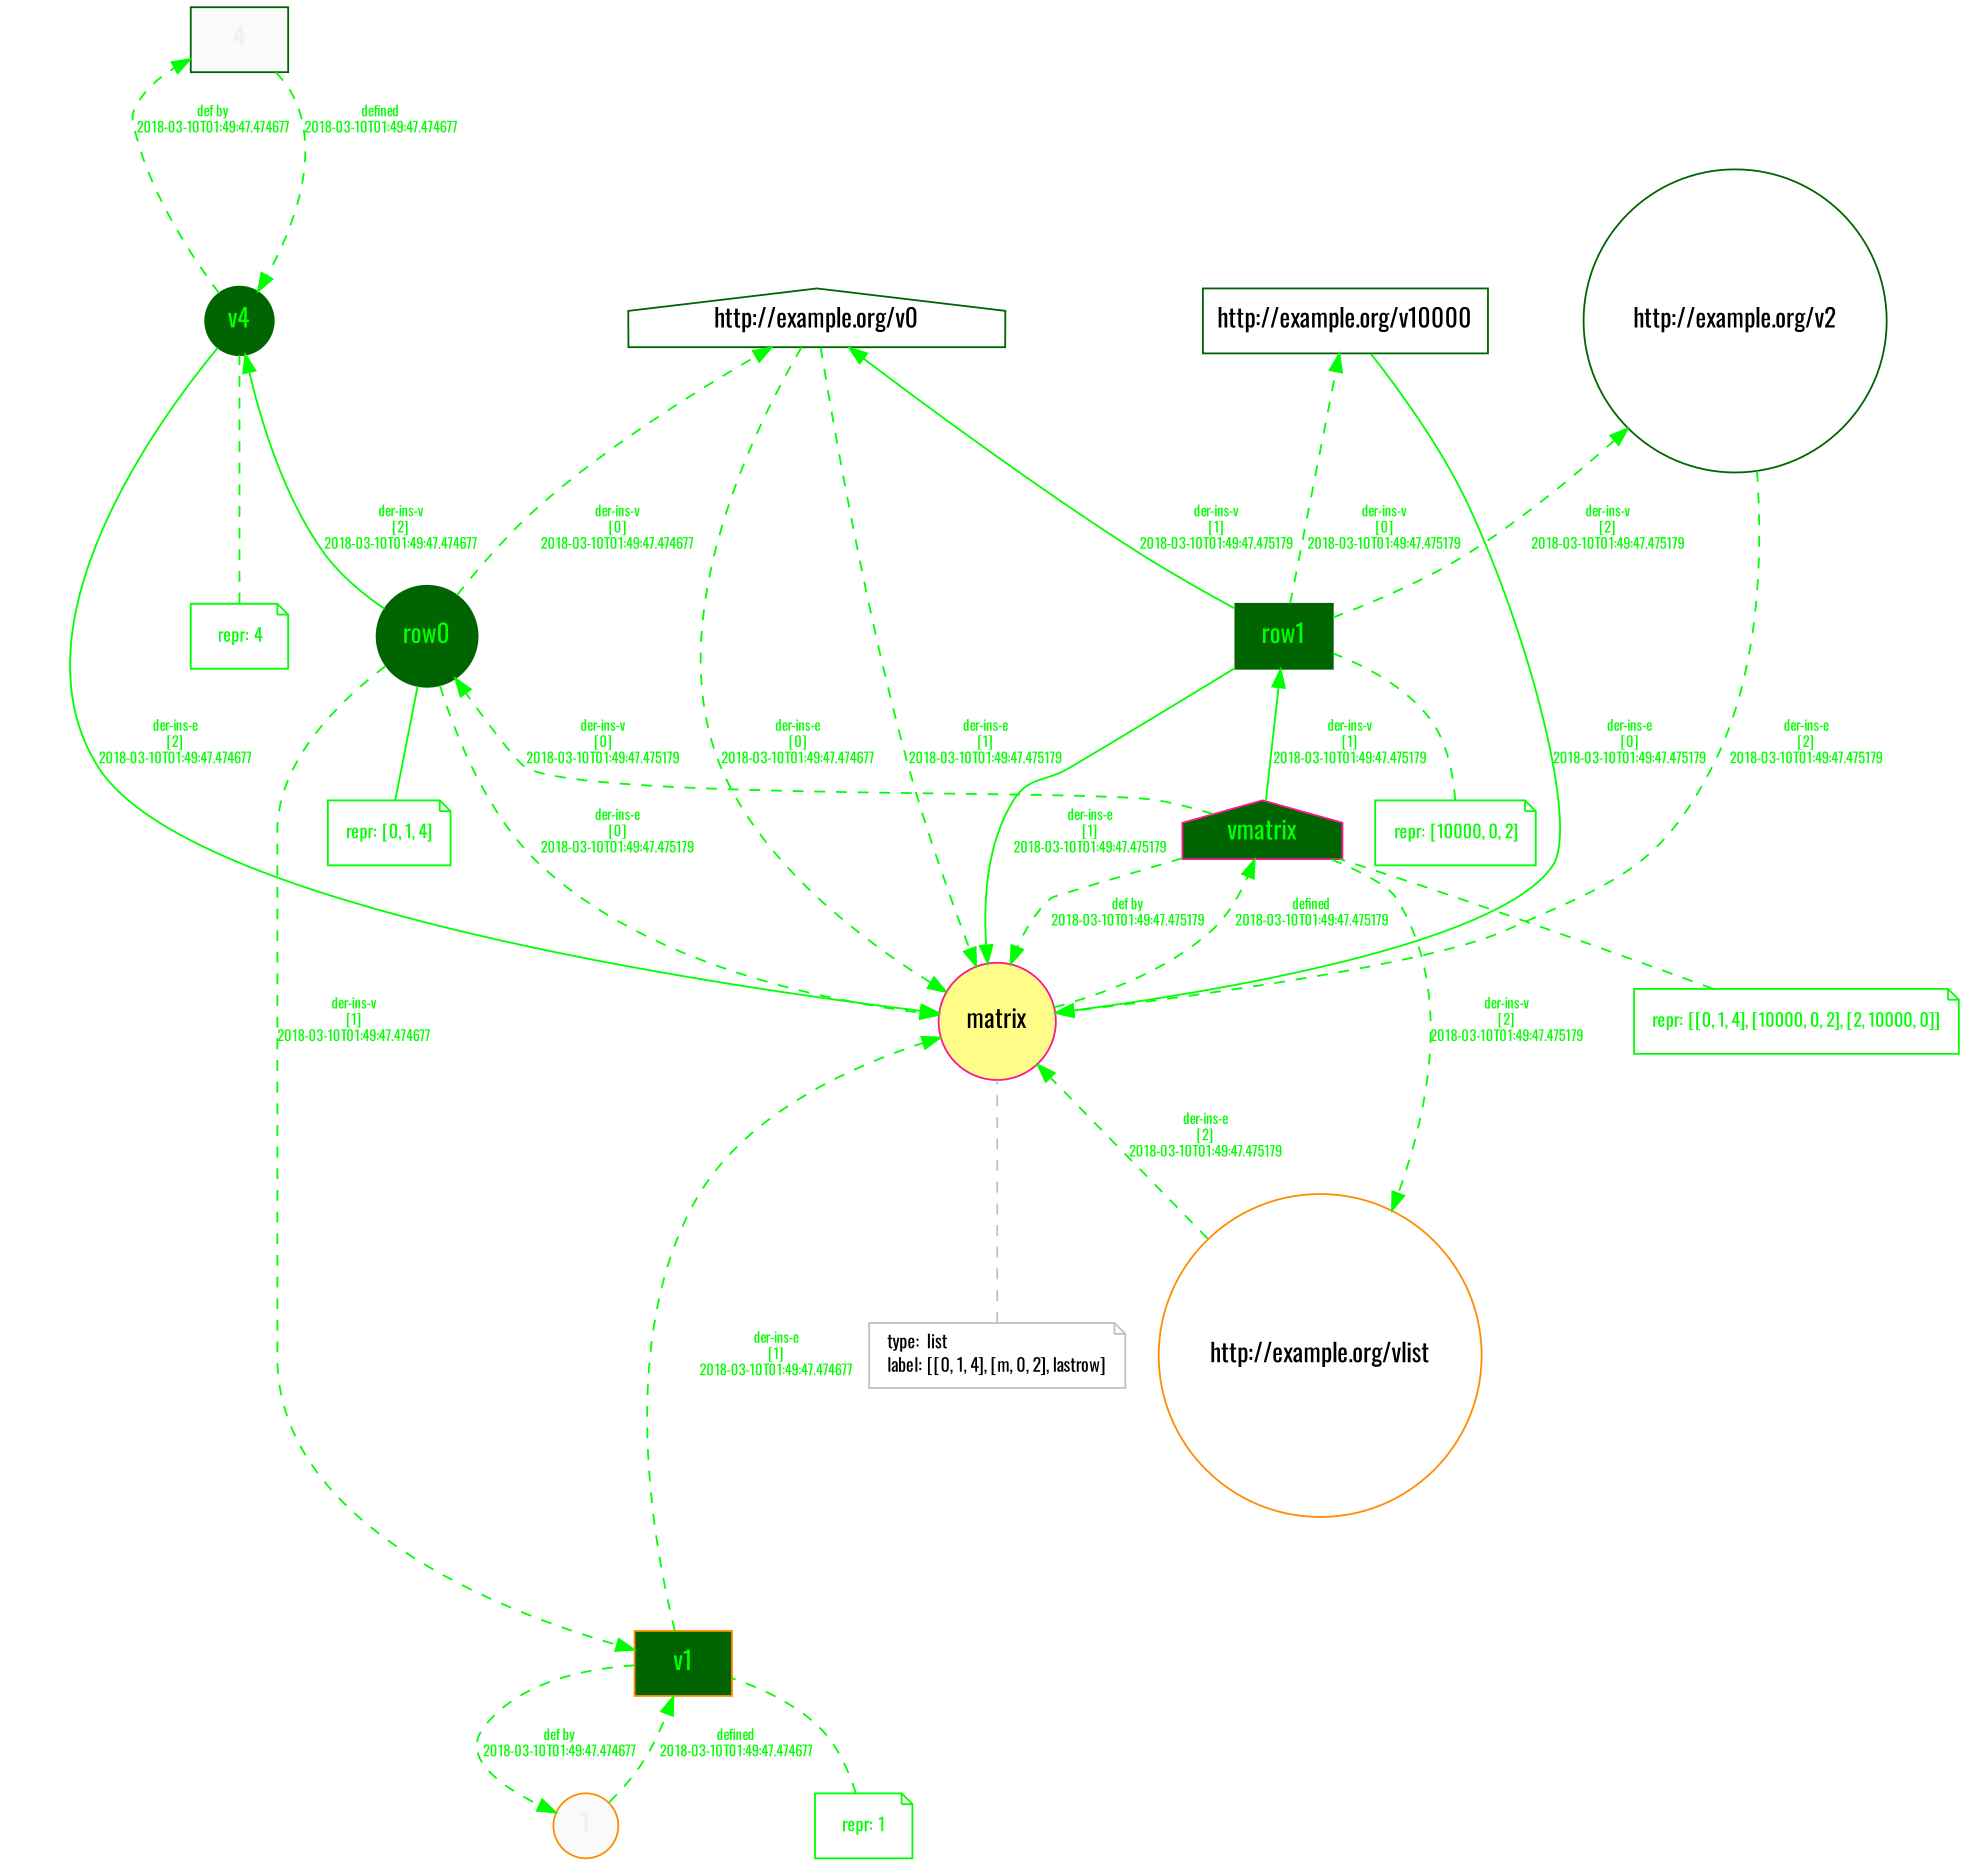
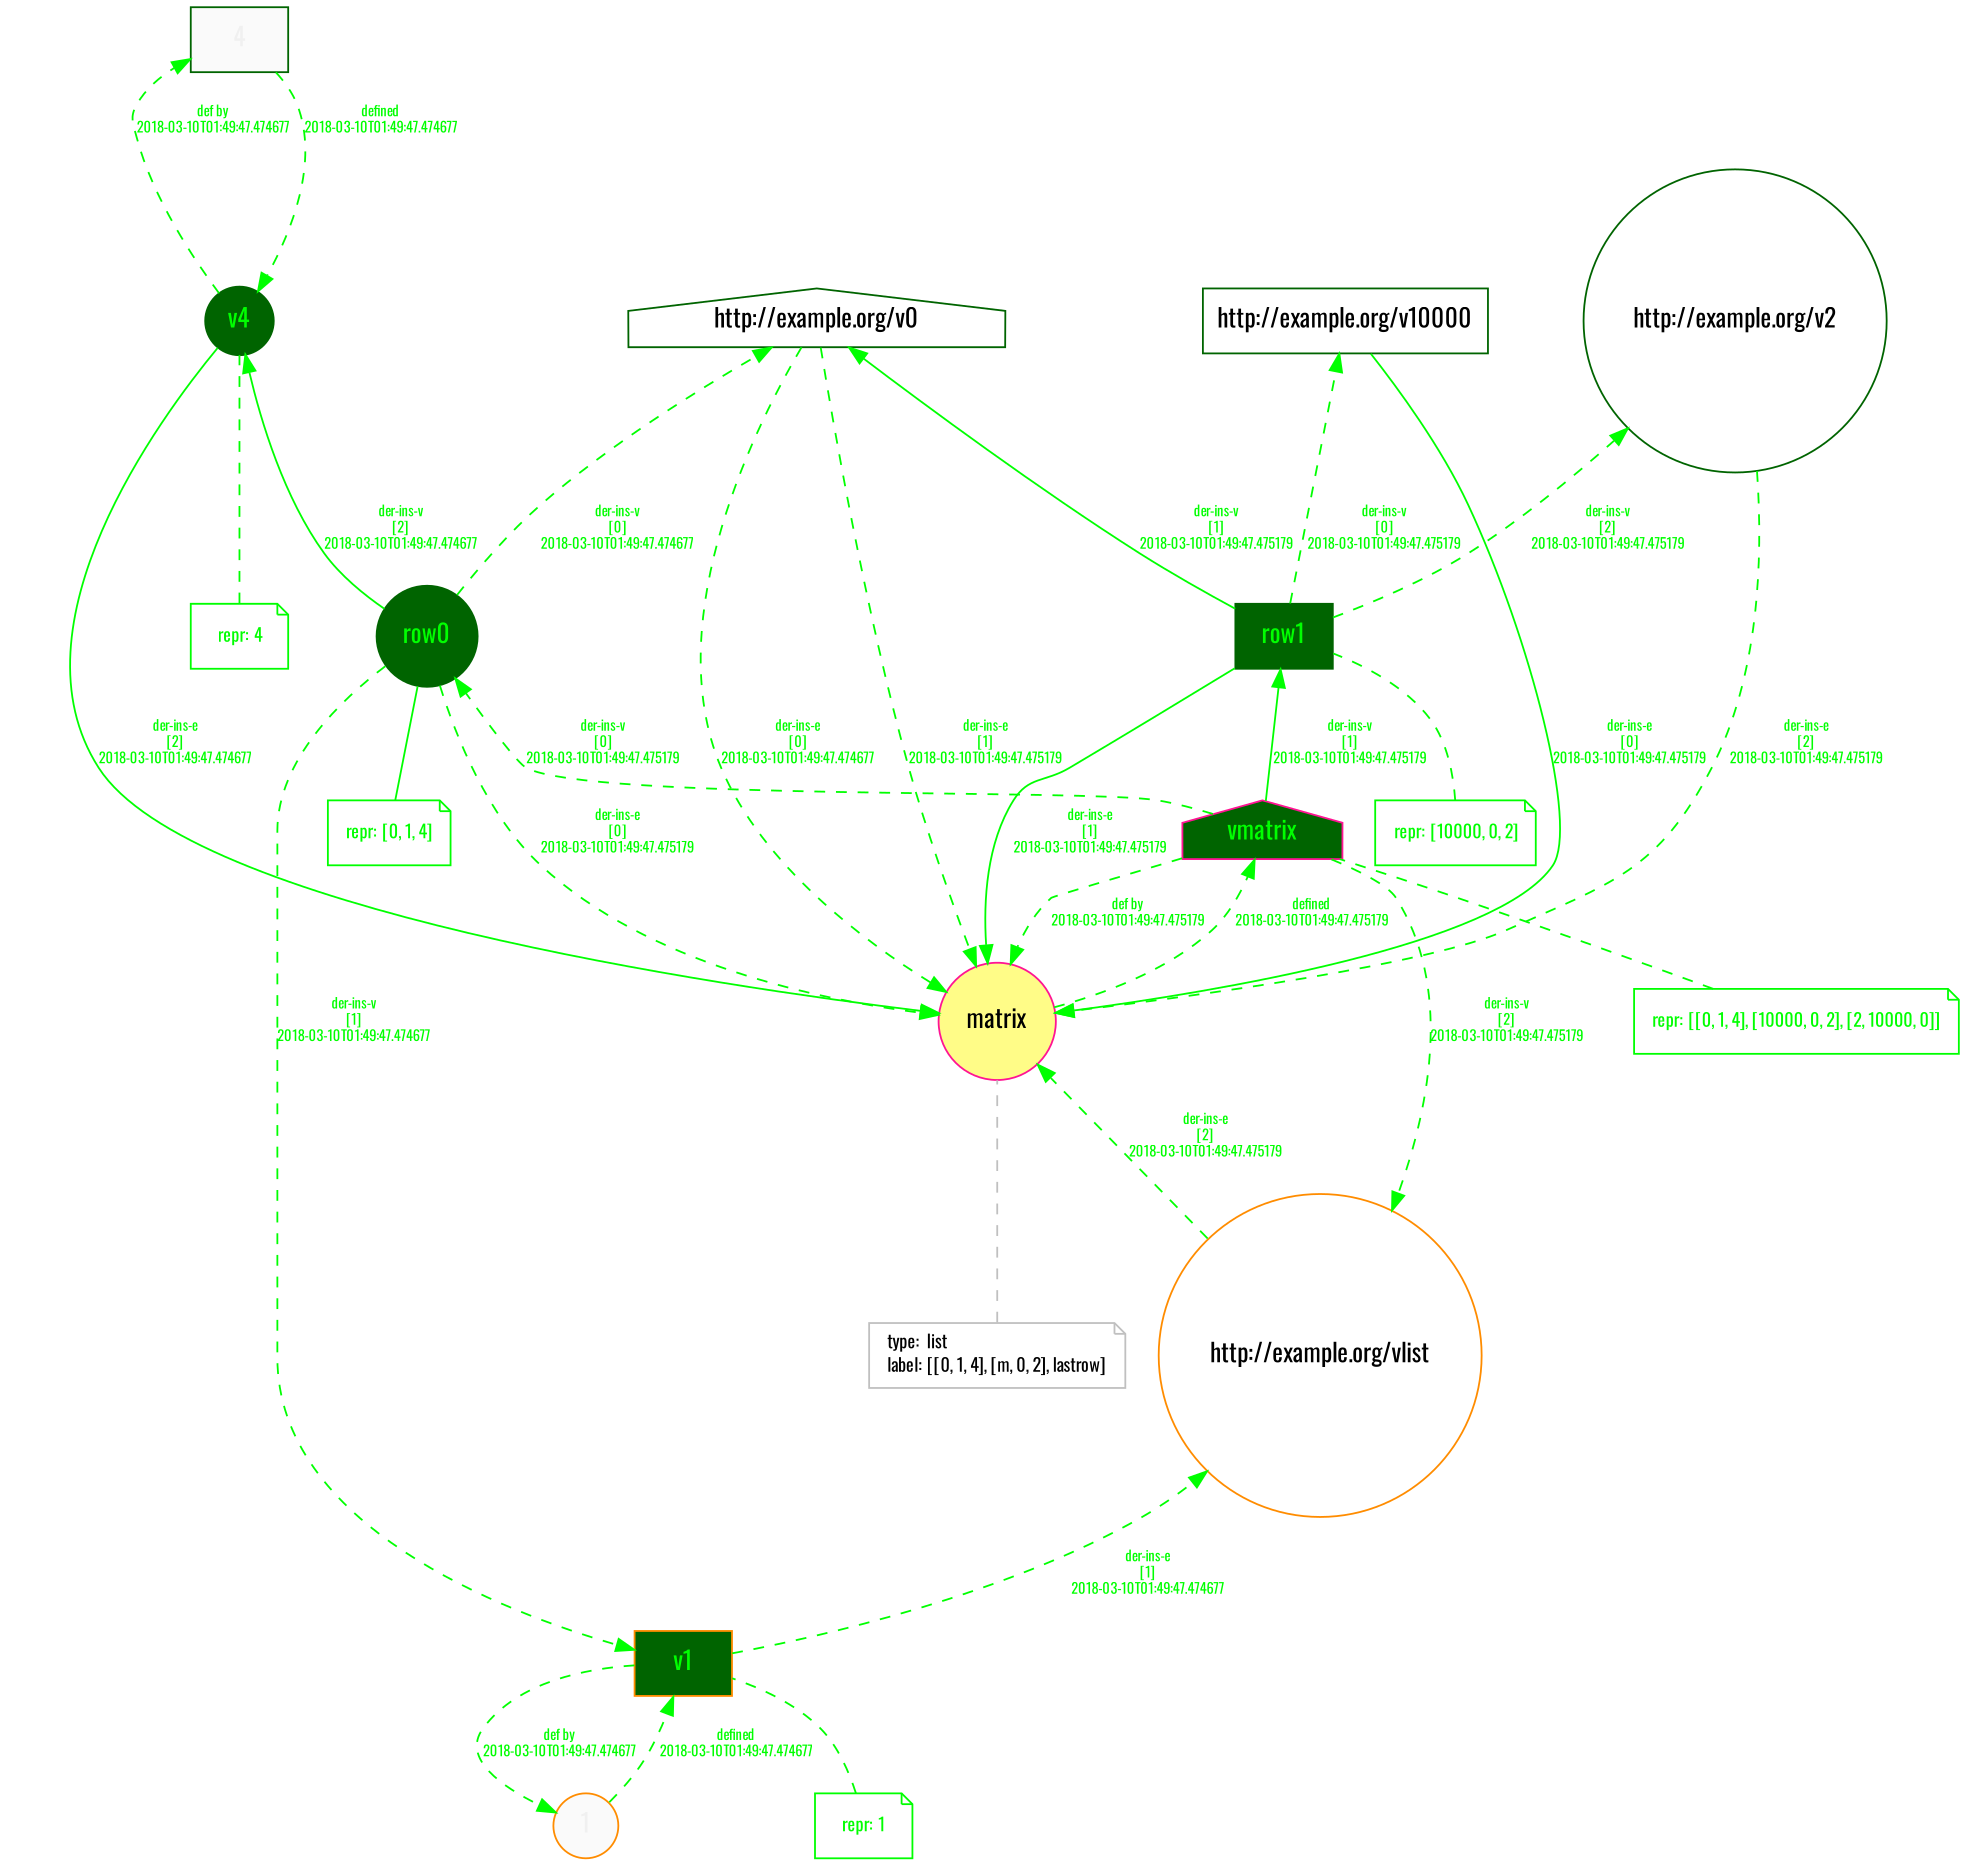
(667, 1273) -> (972, 1591)
